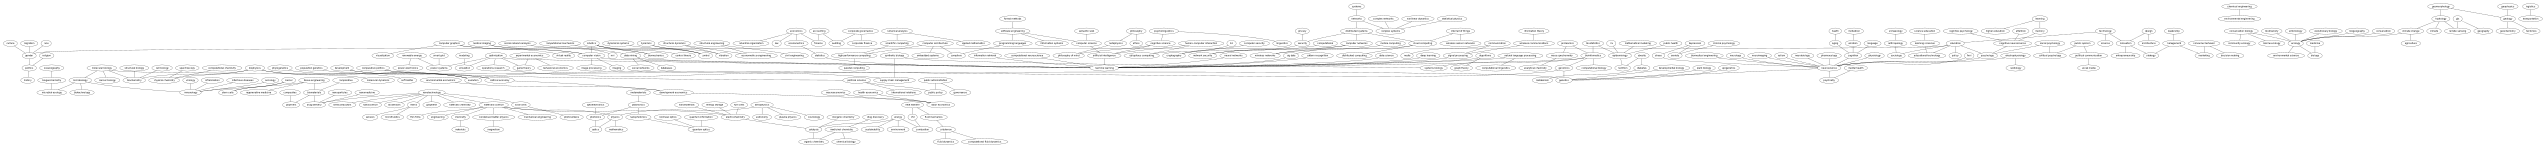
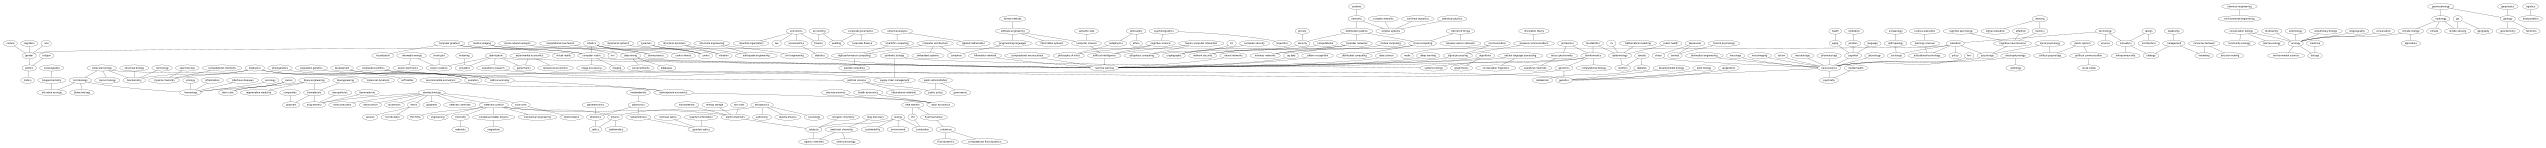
(756, 56) -> (756, 56)
(1496, 68) -> (1496, 68)
(346, 80) -> (346, 80)
